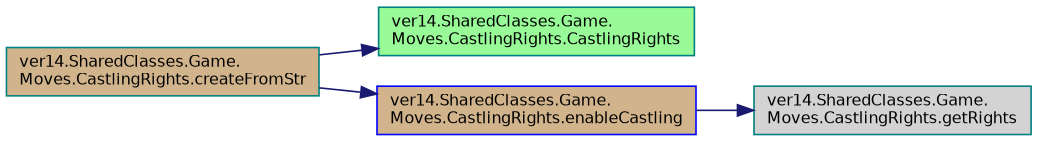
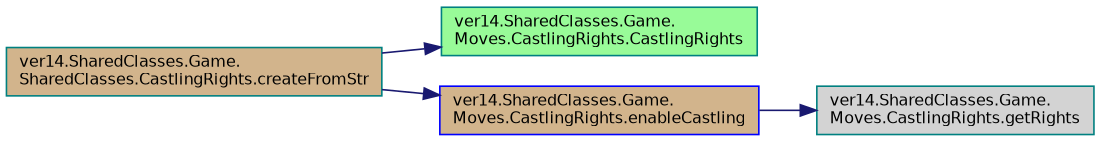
(163, 72) -> (194, 72)
